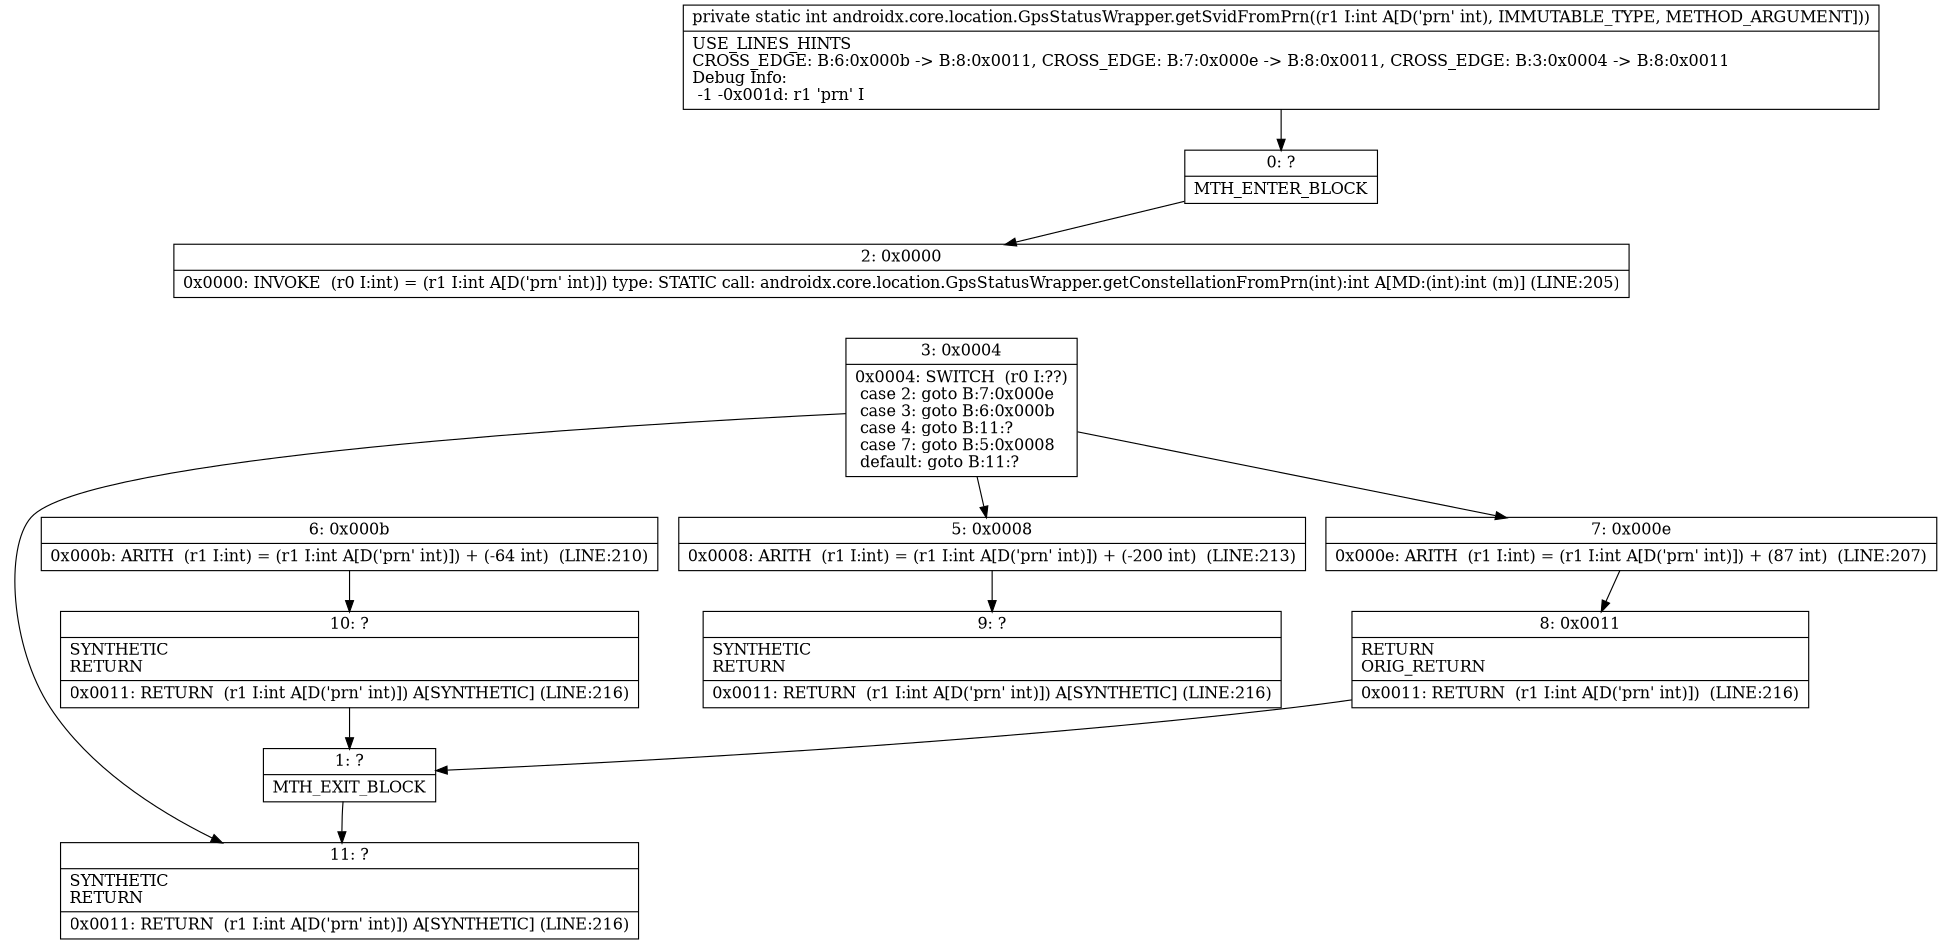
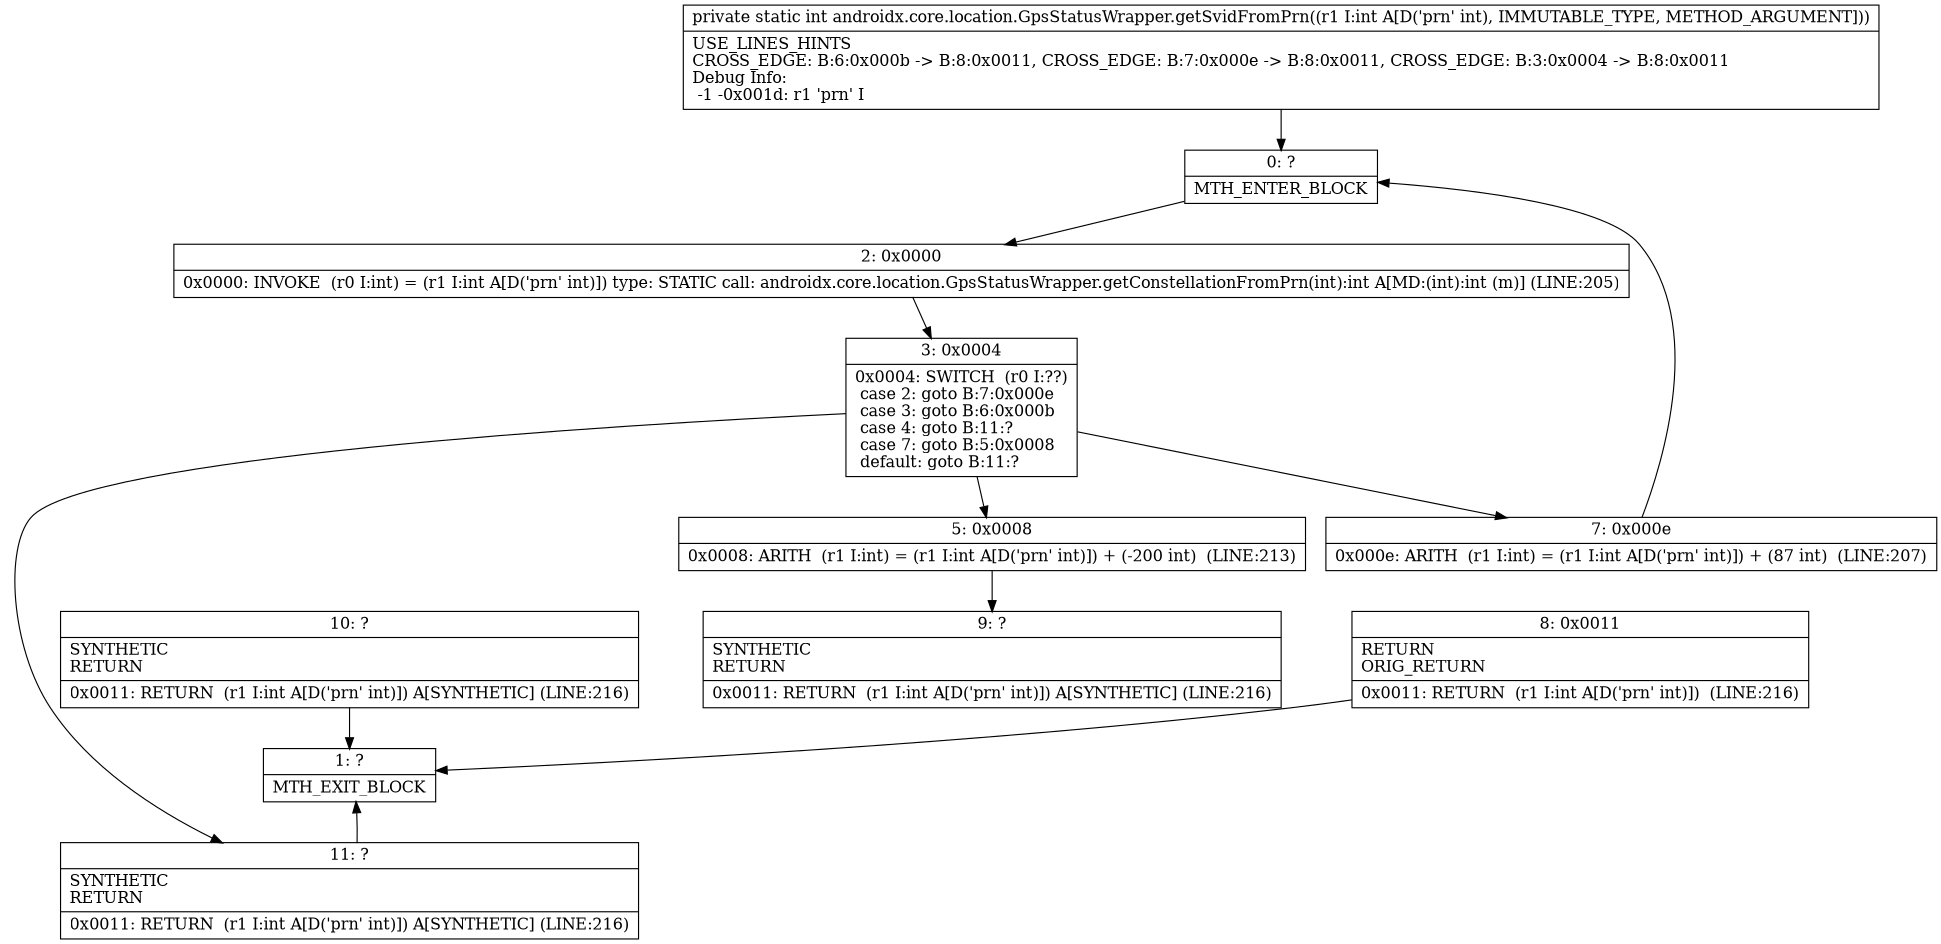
none -> (920, 313)
(350, 544) -> none
(1613, 586) -> (1646, 255)
(342, 817) -> (357, 828)
